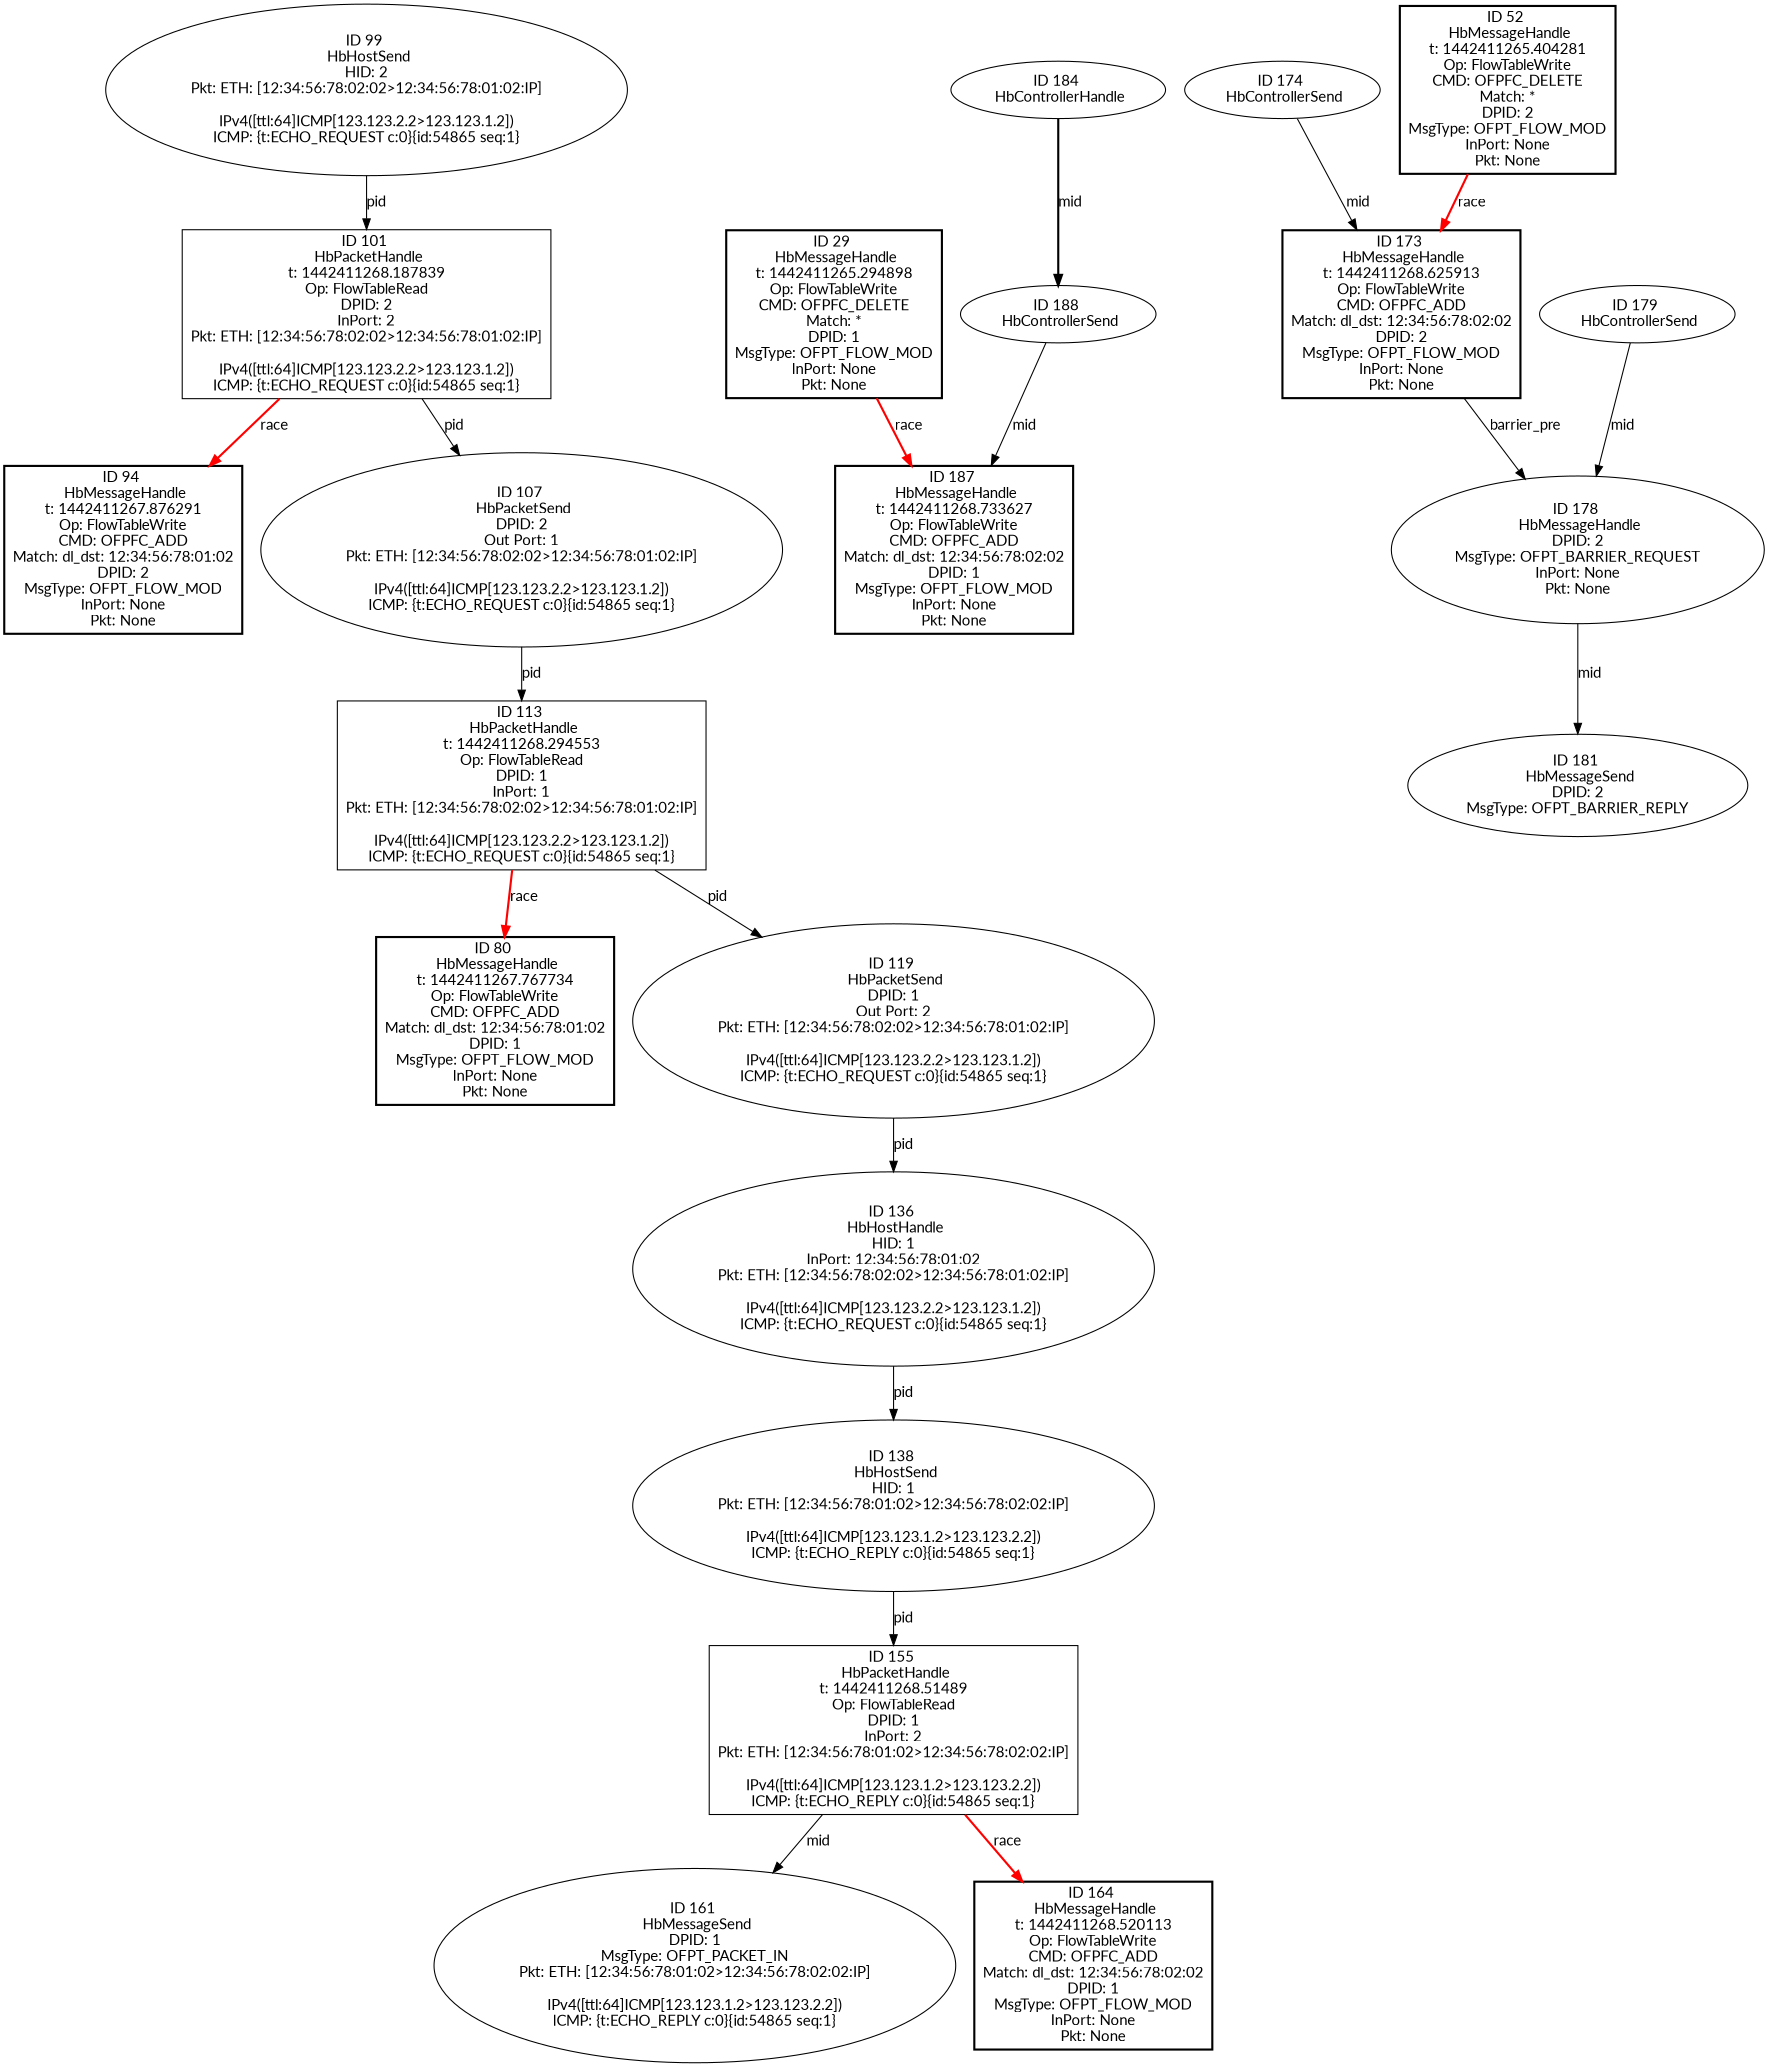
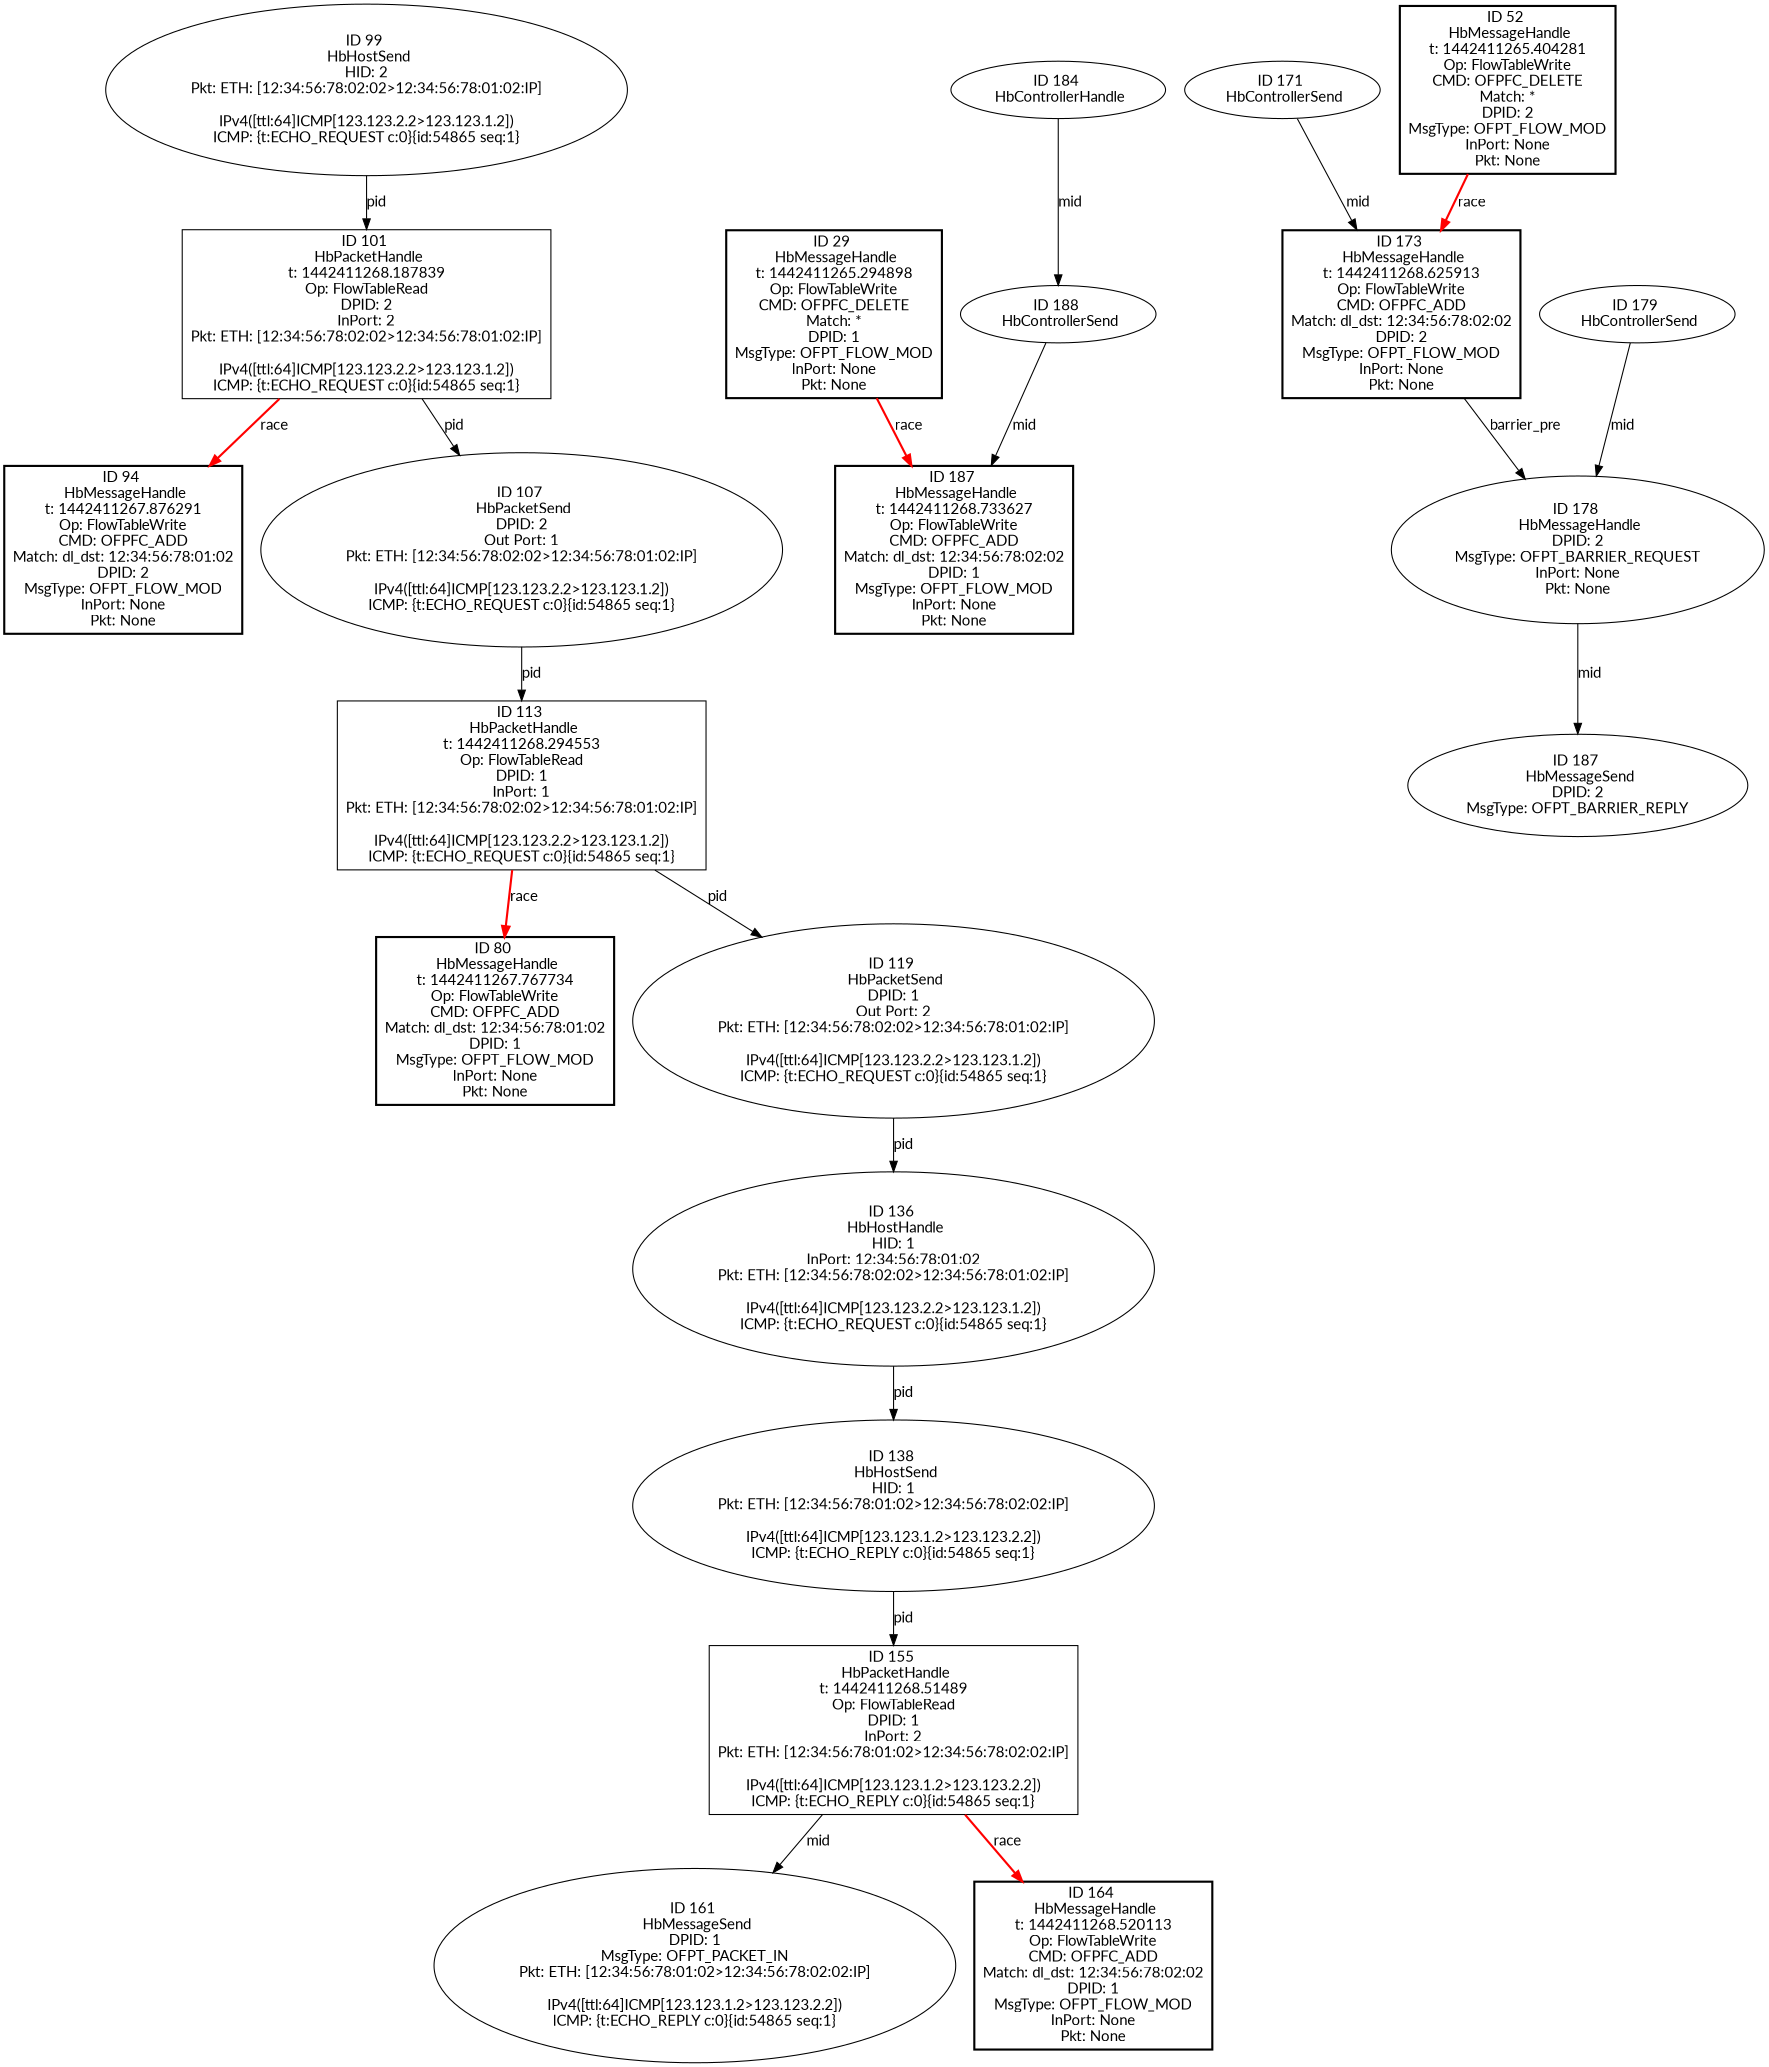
(1282, 90) -> (1282, 90)
(1058, 197) -> (1058, 197)
(1578, 785) -> (1578, 785)
